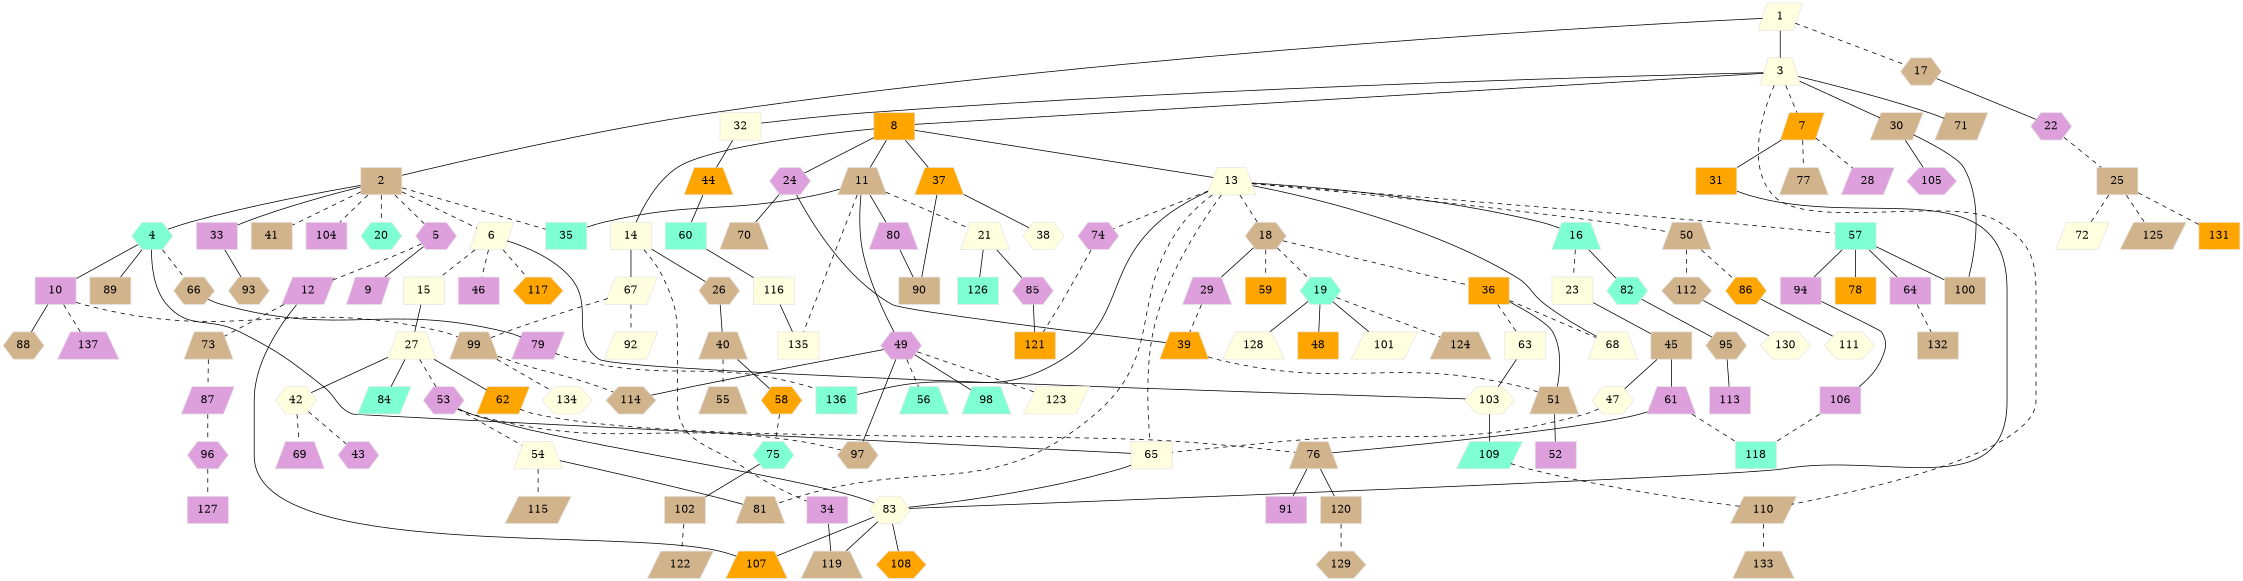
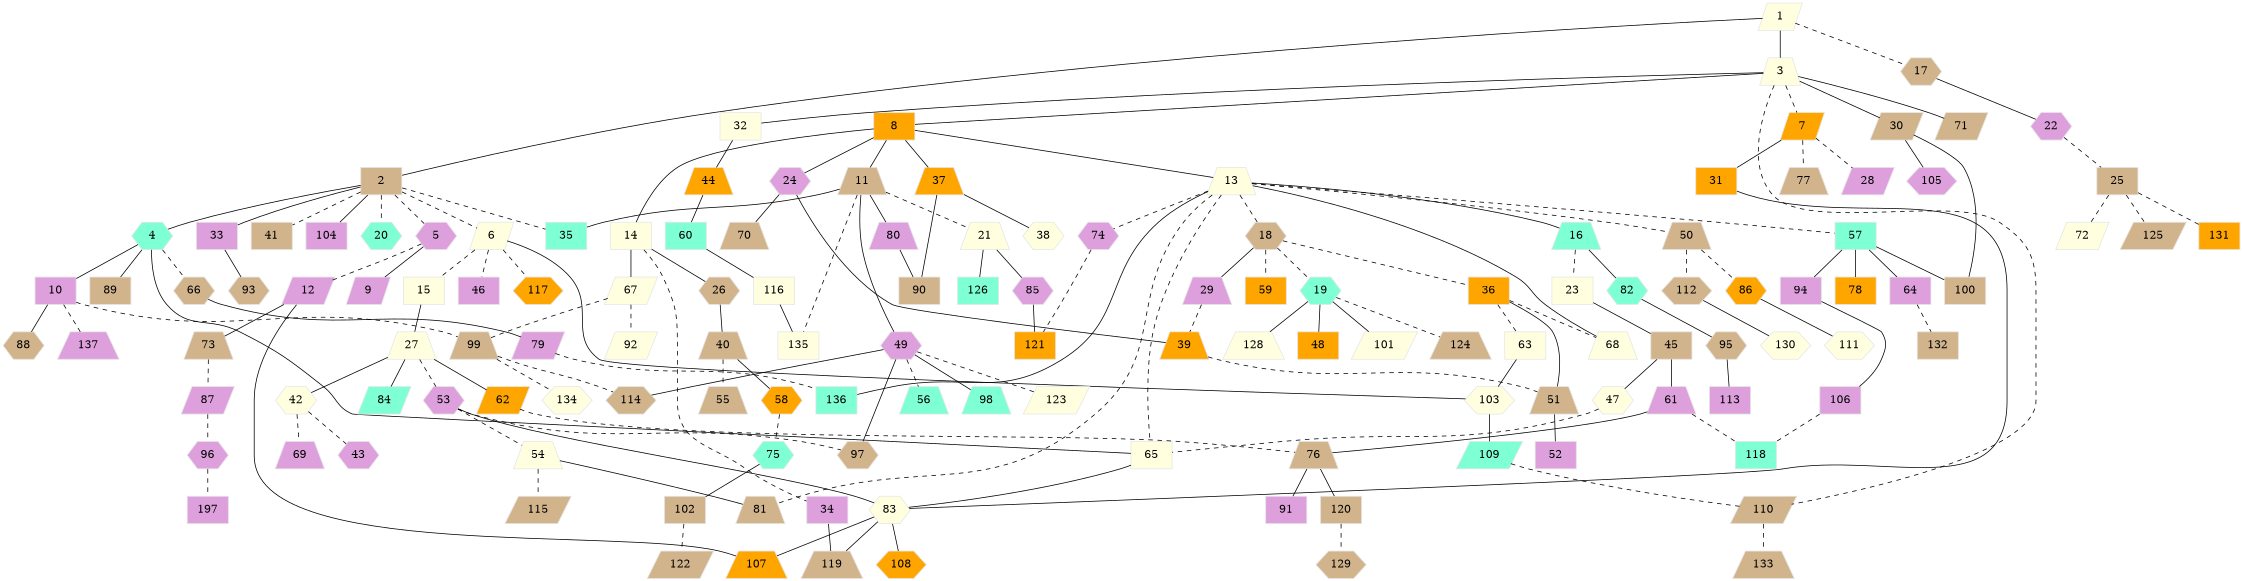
(354, 209) -> (354, 209)
(245, 325) -> (245, 325)
(208, 510) -> (208, 510)
